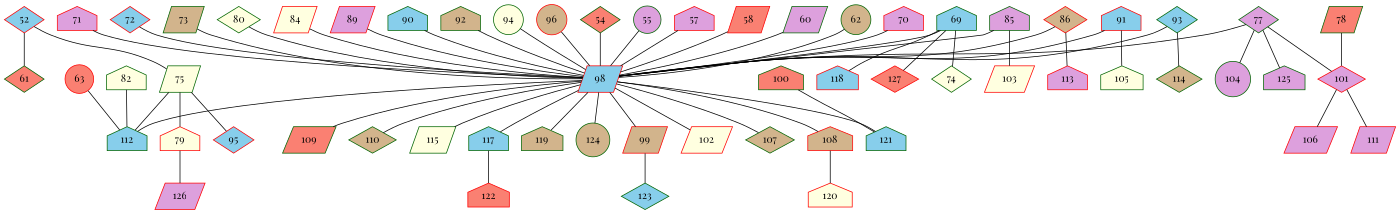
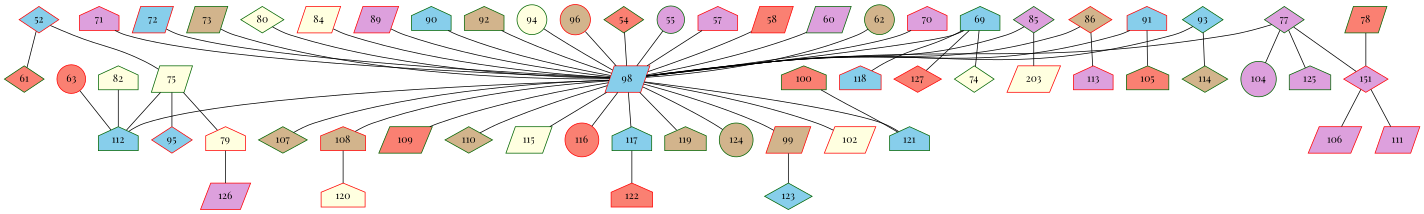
(130, 20) -> (153, 20)
(1010, 20) -> (1034, 20)
(1010, 79) -> (1034, 79)
(1122, 79) -> (1148, 79)
(1342, 79) -> (1366, 79)
none -> (582, 140)
